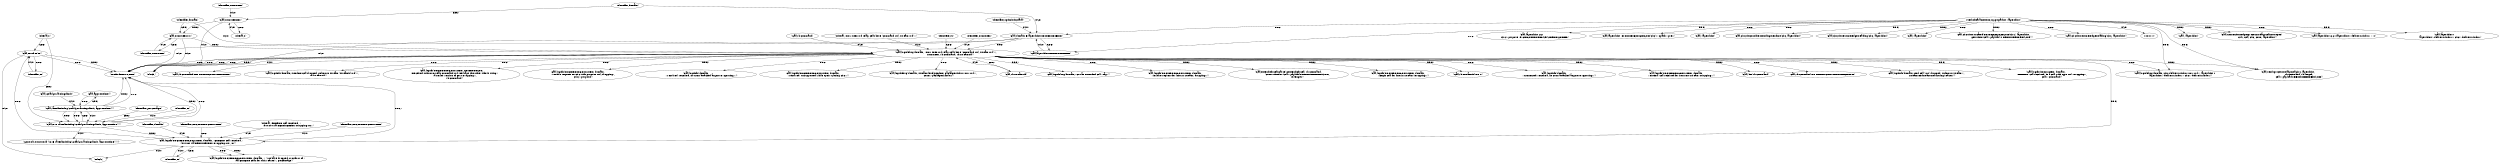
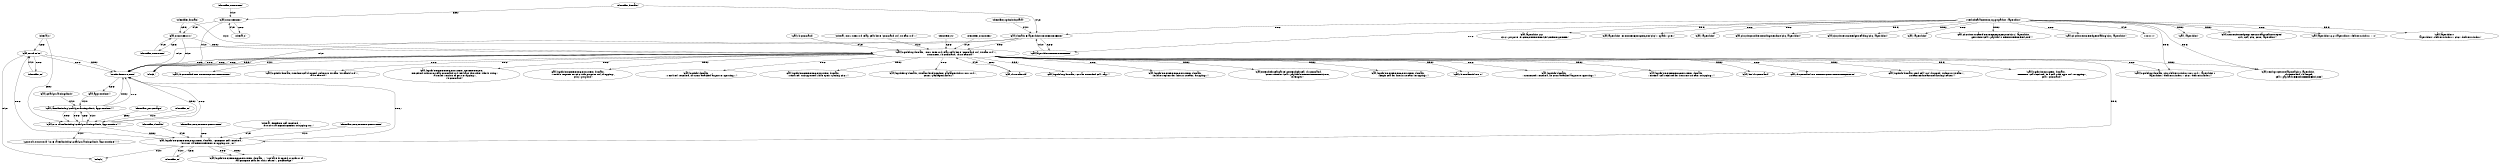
(196, 27) -> (196, 27)
(85, 101) -> (85, 101)
(90, 102) -> (112, 84)
